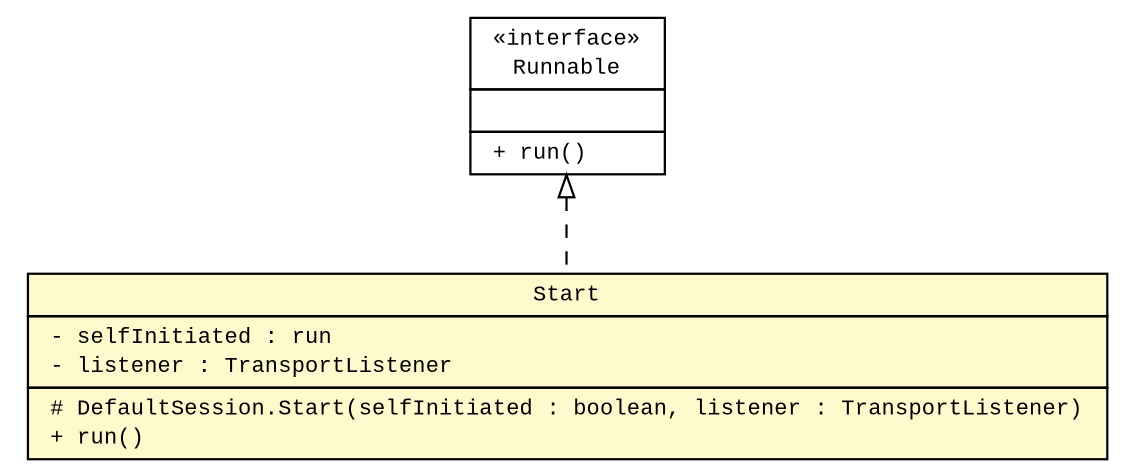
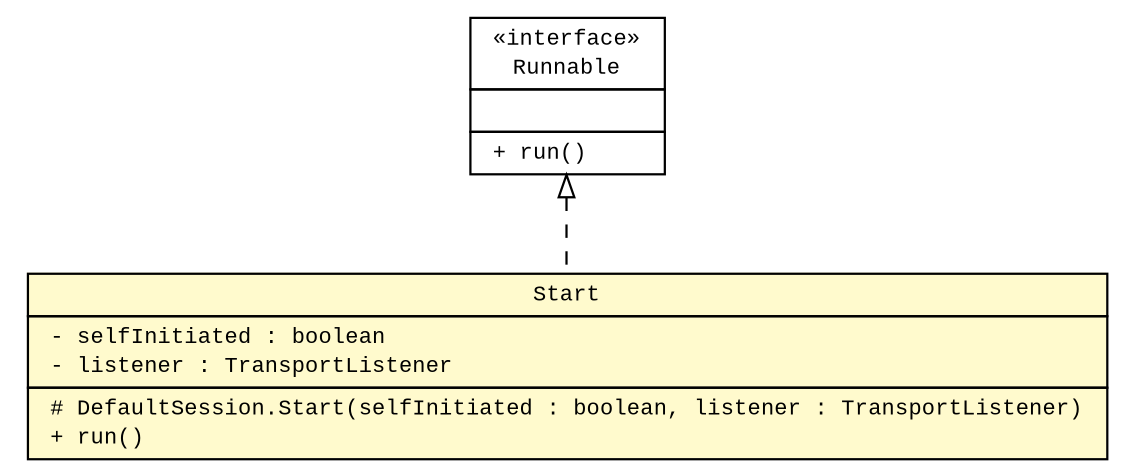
(192, 336) -> (219, 336)
